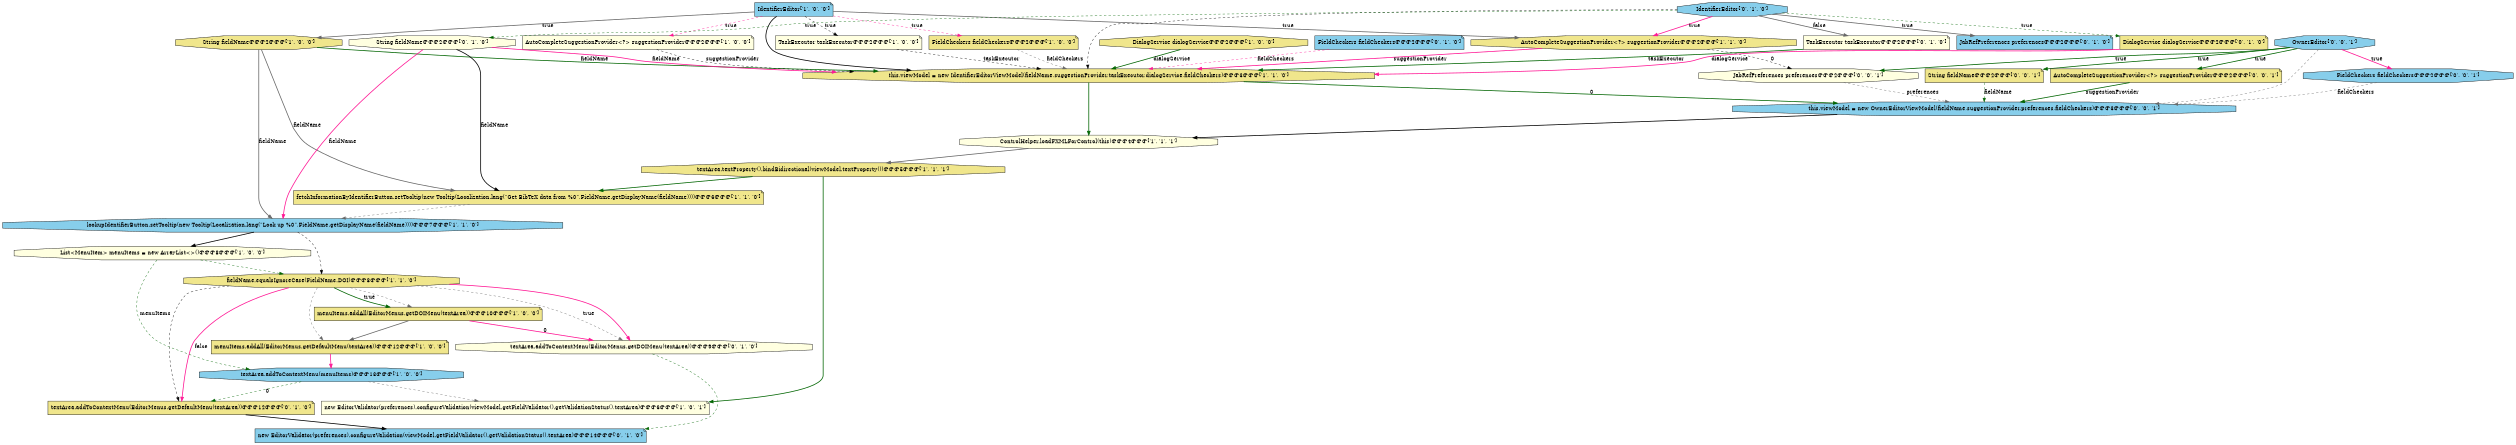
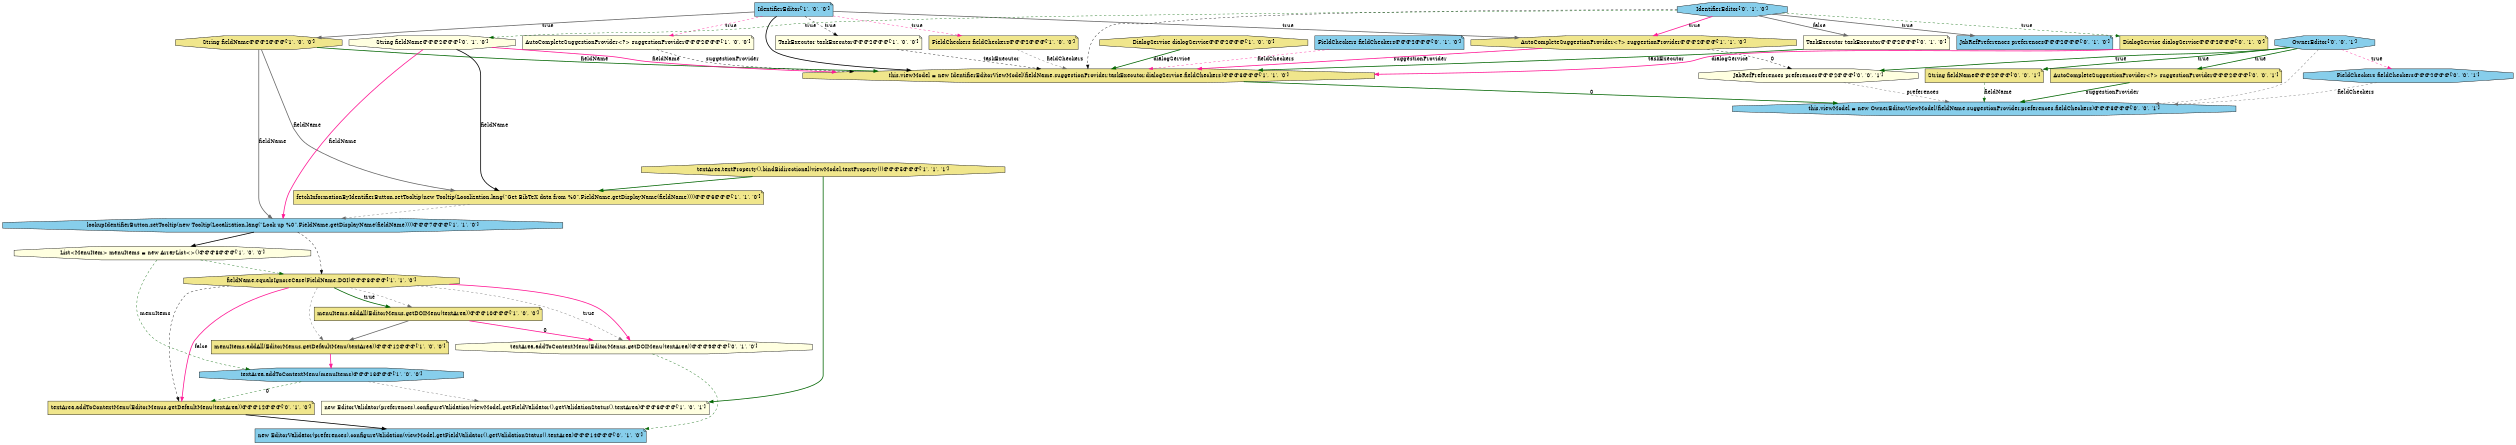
(2365, 58) -> (2365, 58)
(1089, 142) -> none
